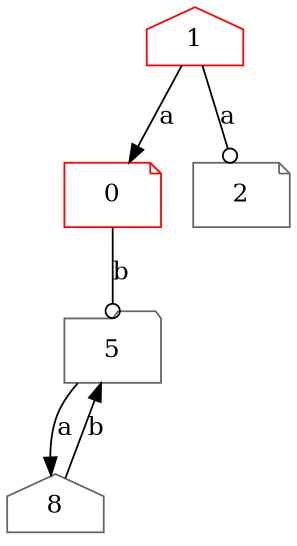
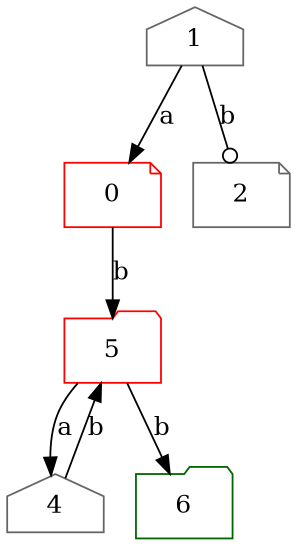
(195, 39) -> (195, 39)
(228, 117) -> (228, 117)
(113, 266) -> (113, 266)
(113, 351) -> (113, 351)
(55, 506) -> (55, 506)
none -> (184, 506)
